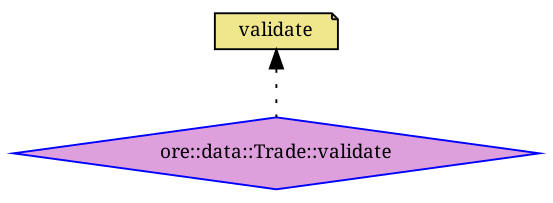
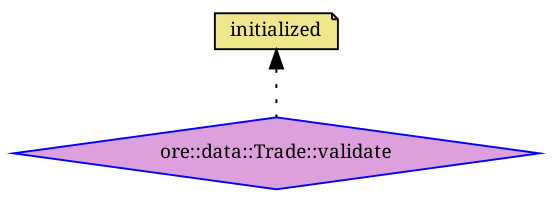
(276, 31) -> (276, 31)
